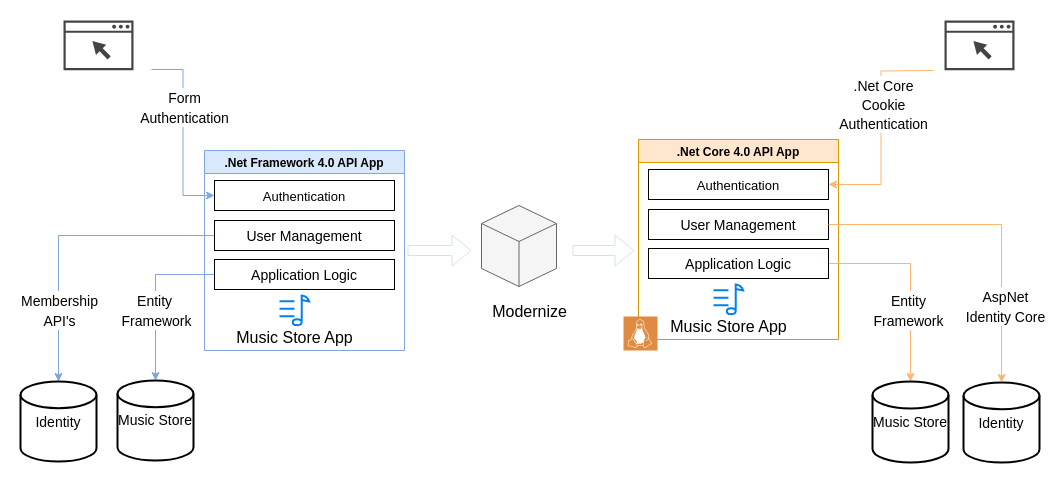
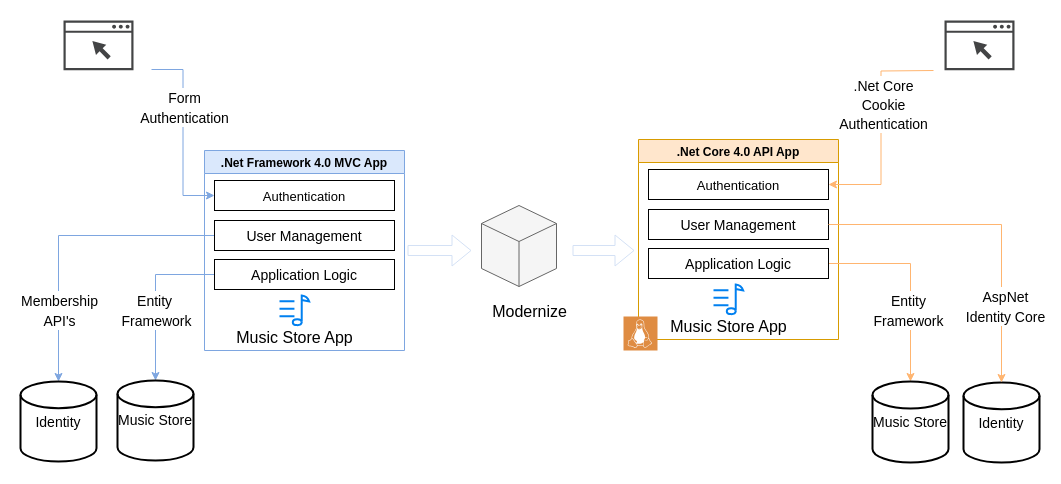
(304, 163) -> (304, 163)
